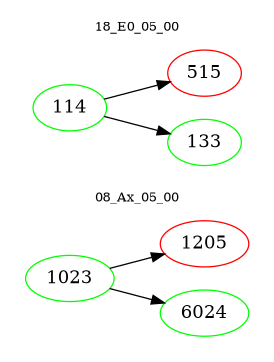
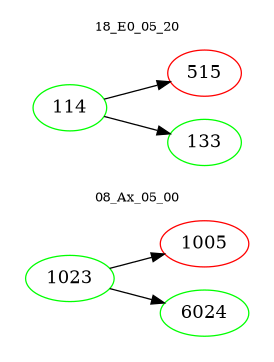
(137, 28) -> (137, 28)
(205, 244) -> (205, 244)
